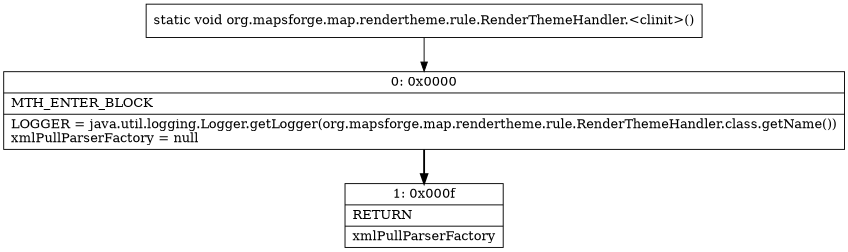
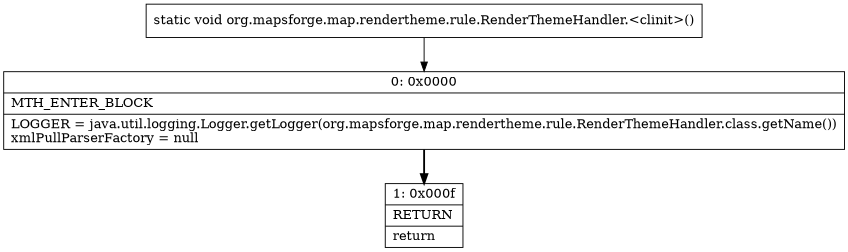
(424, 236) -> (414, 236)
